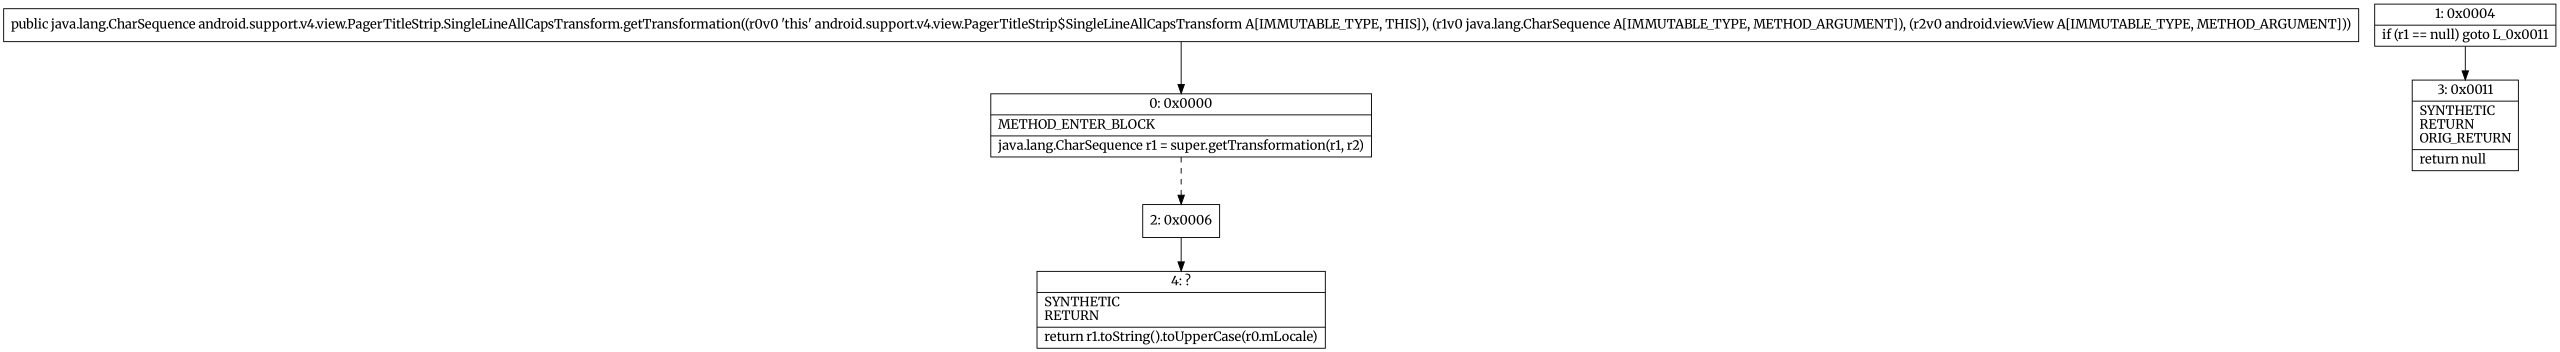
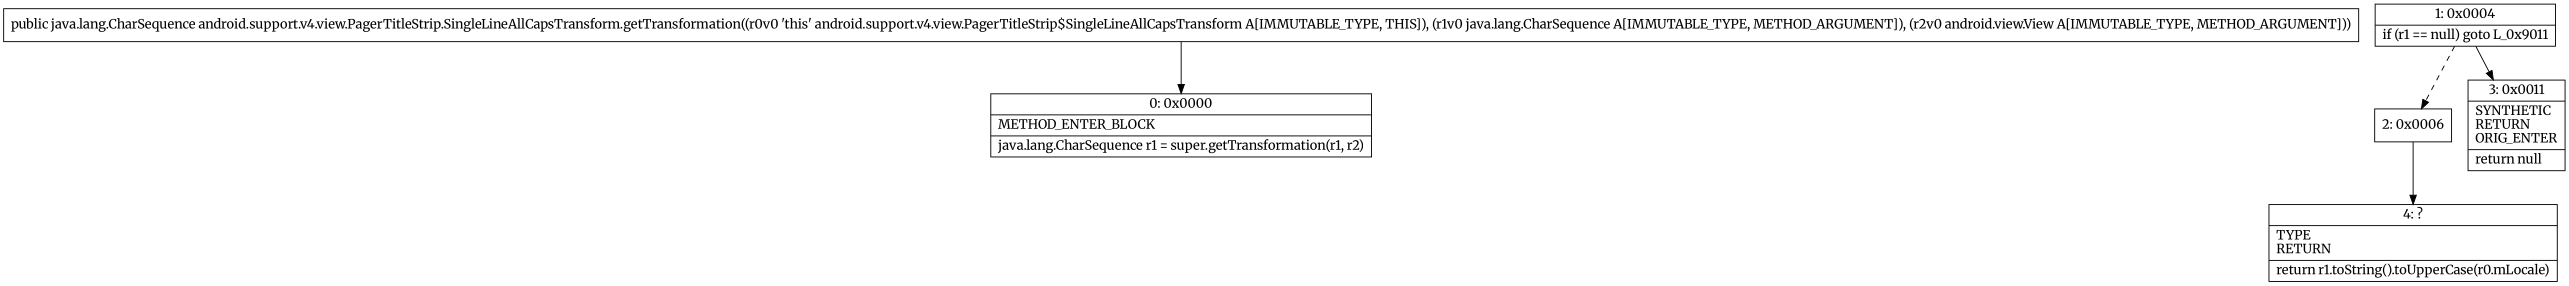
(2465, 35) -> (2465, 35)
(2465, 139) -> (2517, 139)
(1181, 176) -> (2440, 73)
(1082, 302) -> (2294, 236)
